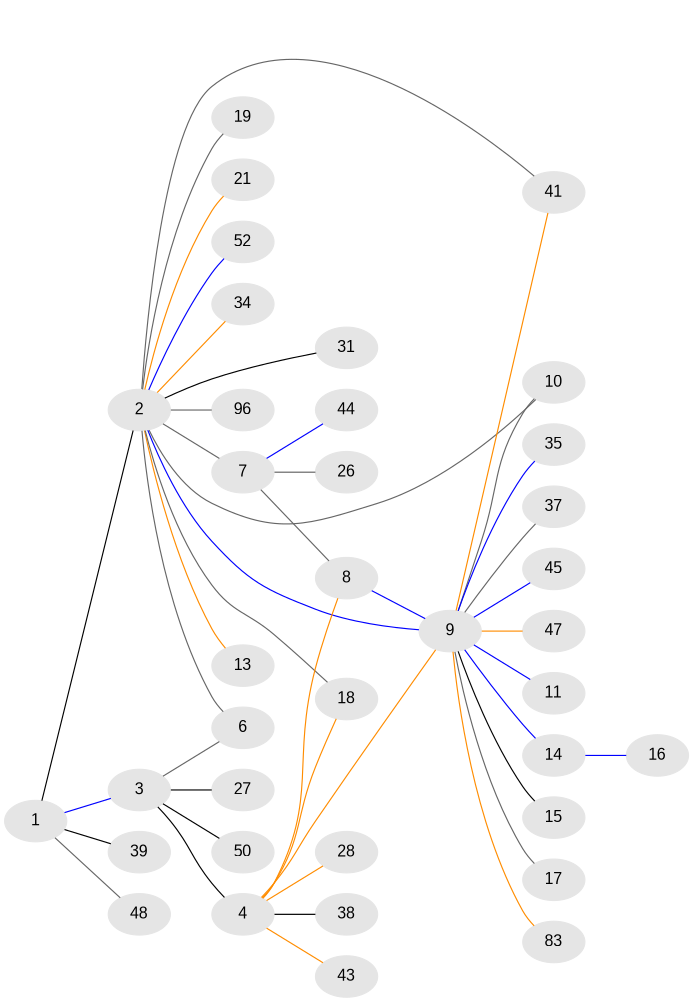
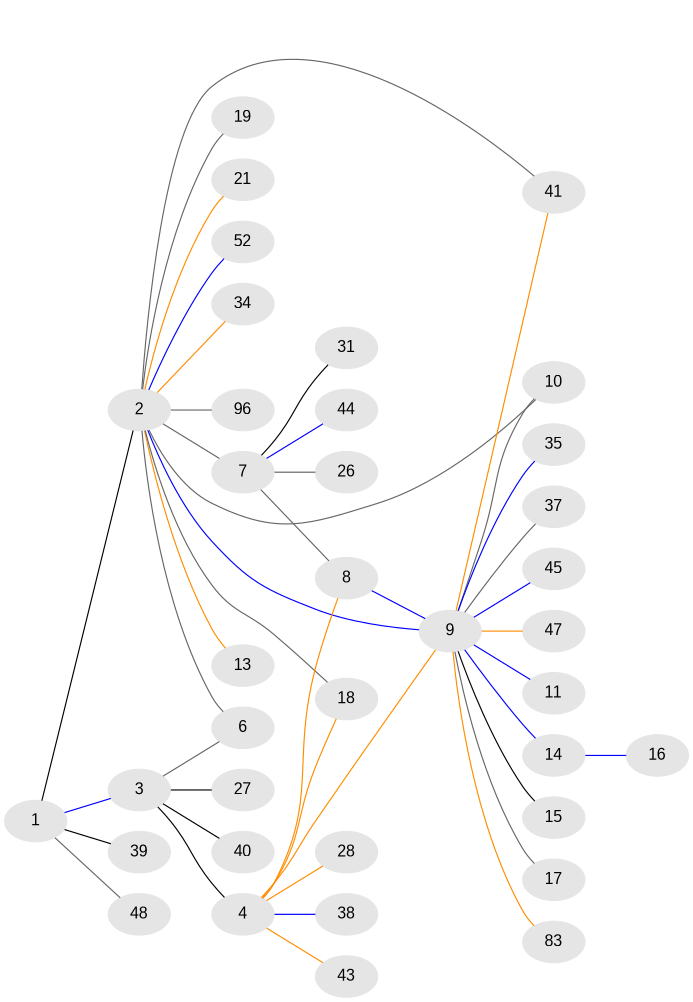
(239, 371) -> (295, 410)
(243, 852) -> (243, 852)
(295, 914) -> (295, 914)
